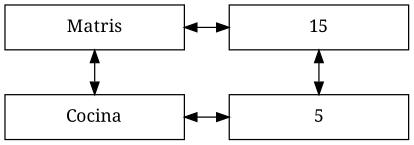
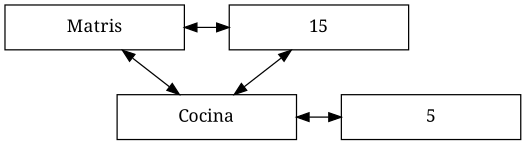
(319, 72) -> (263, 72)
